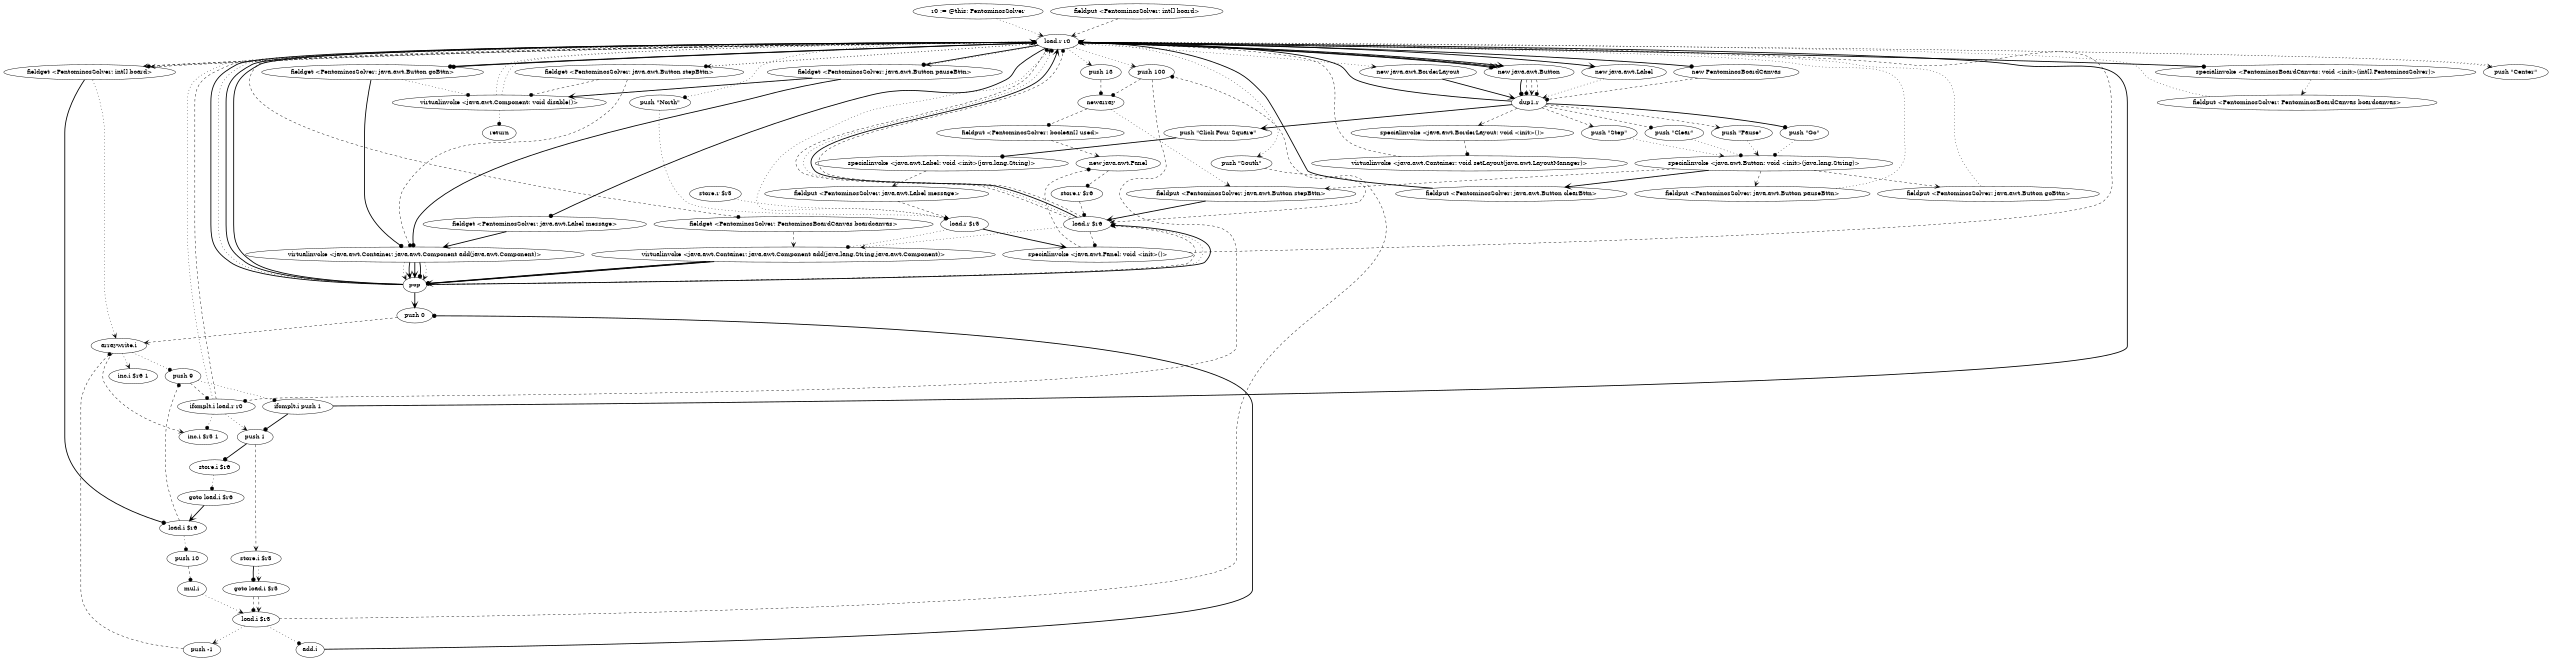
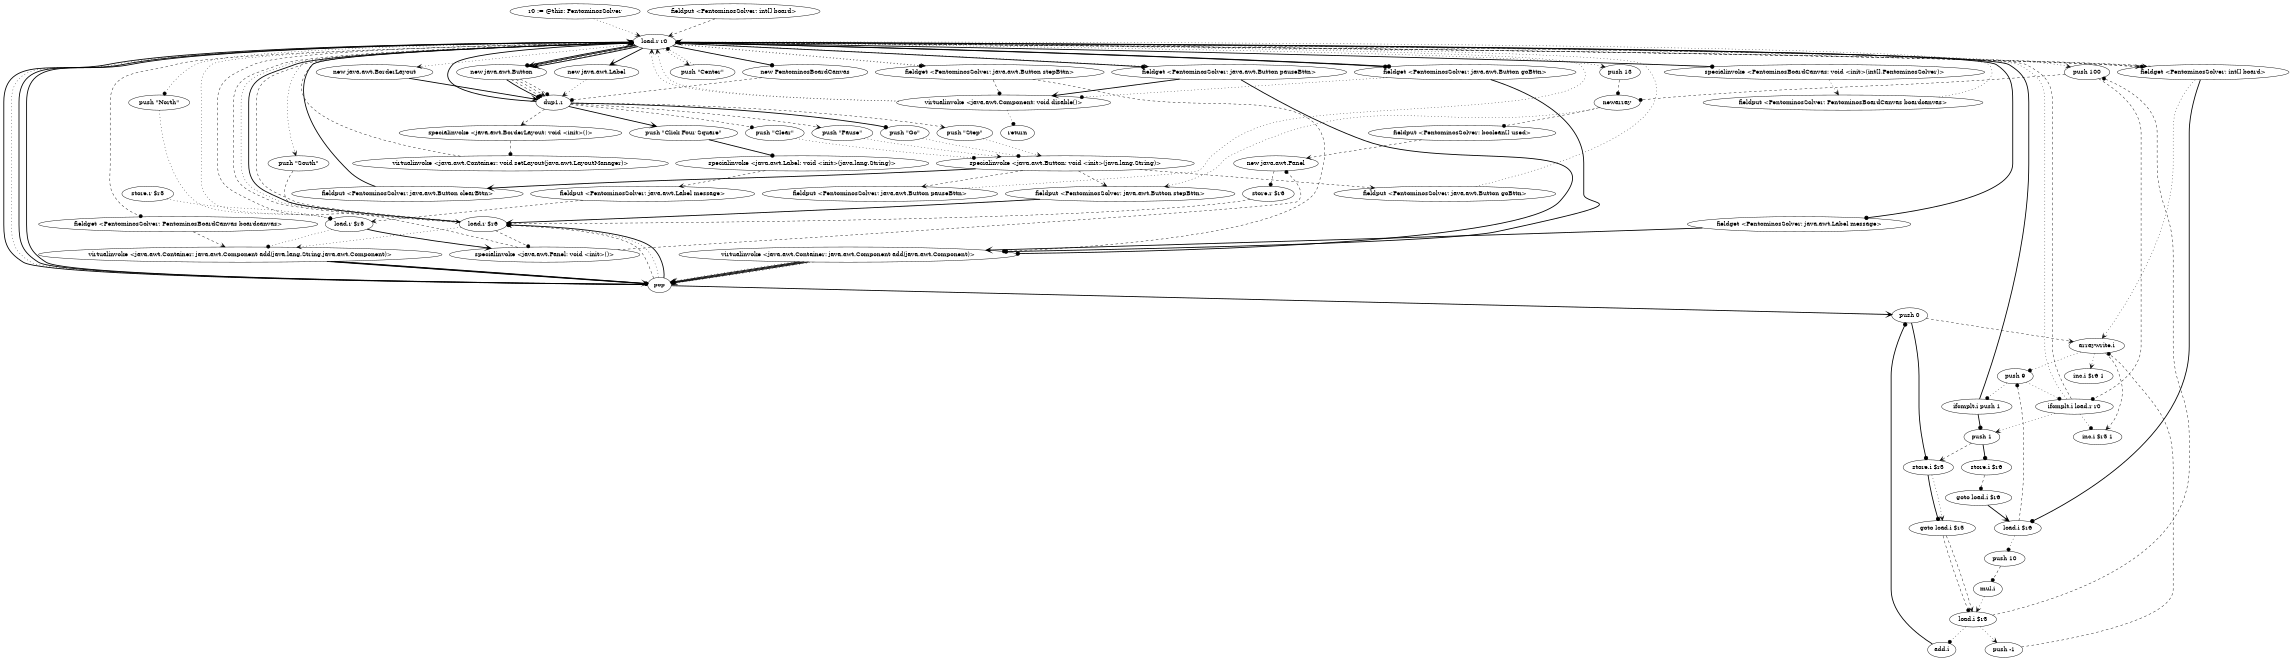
(198, 390) -> (2042, 390)
none -> (1919, 390)
(213, 481) -> (1983, 481)
